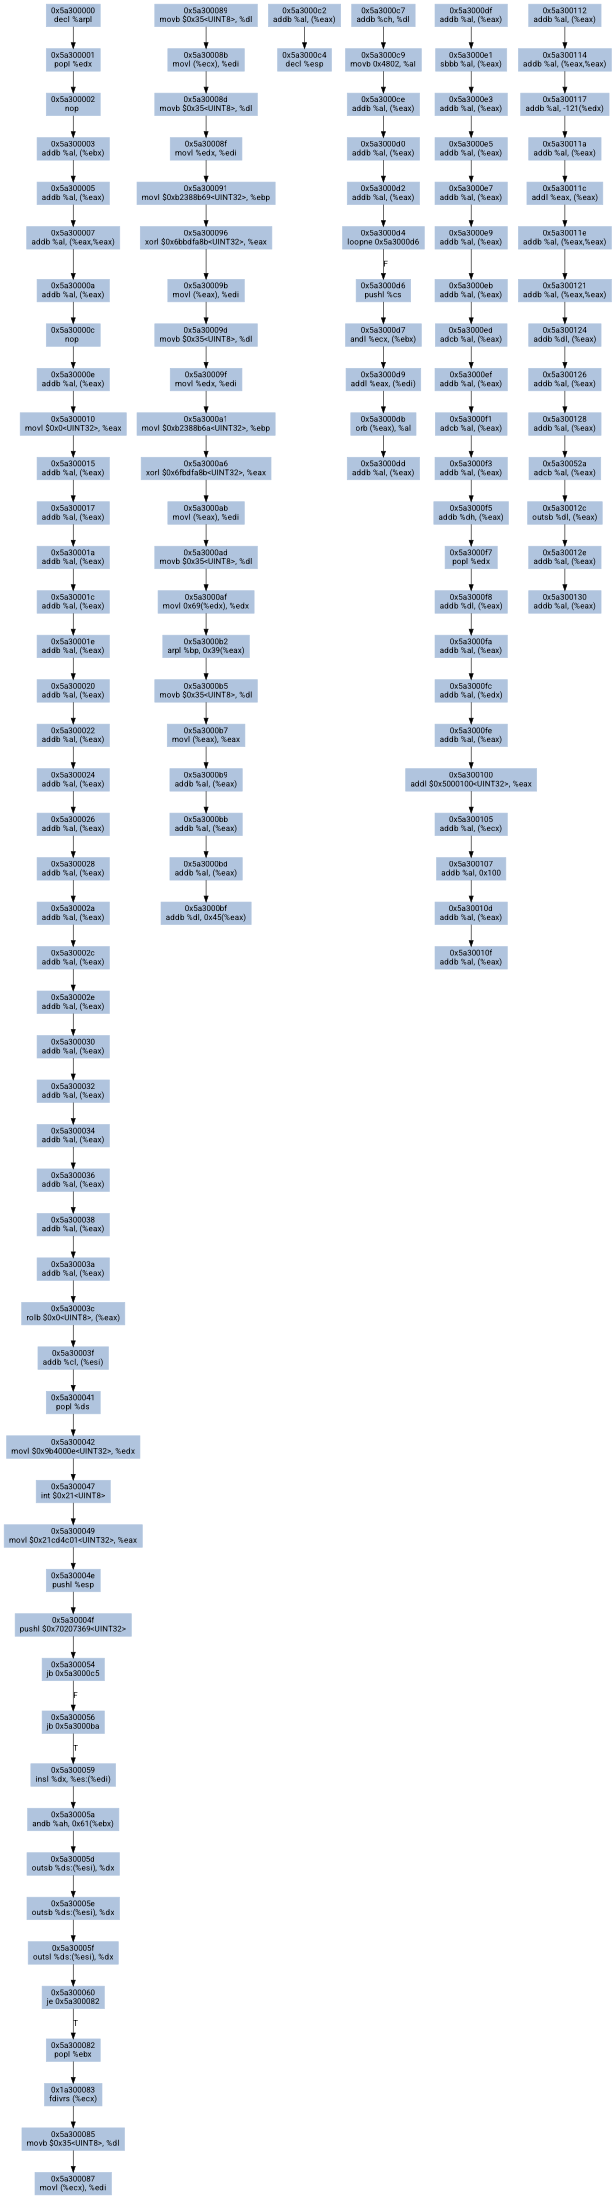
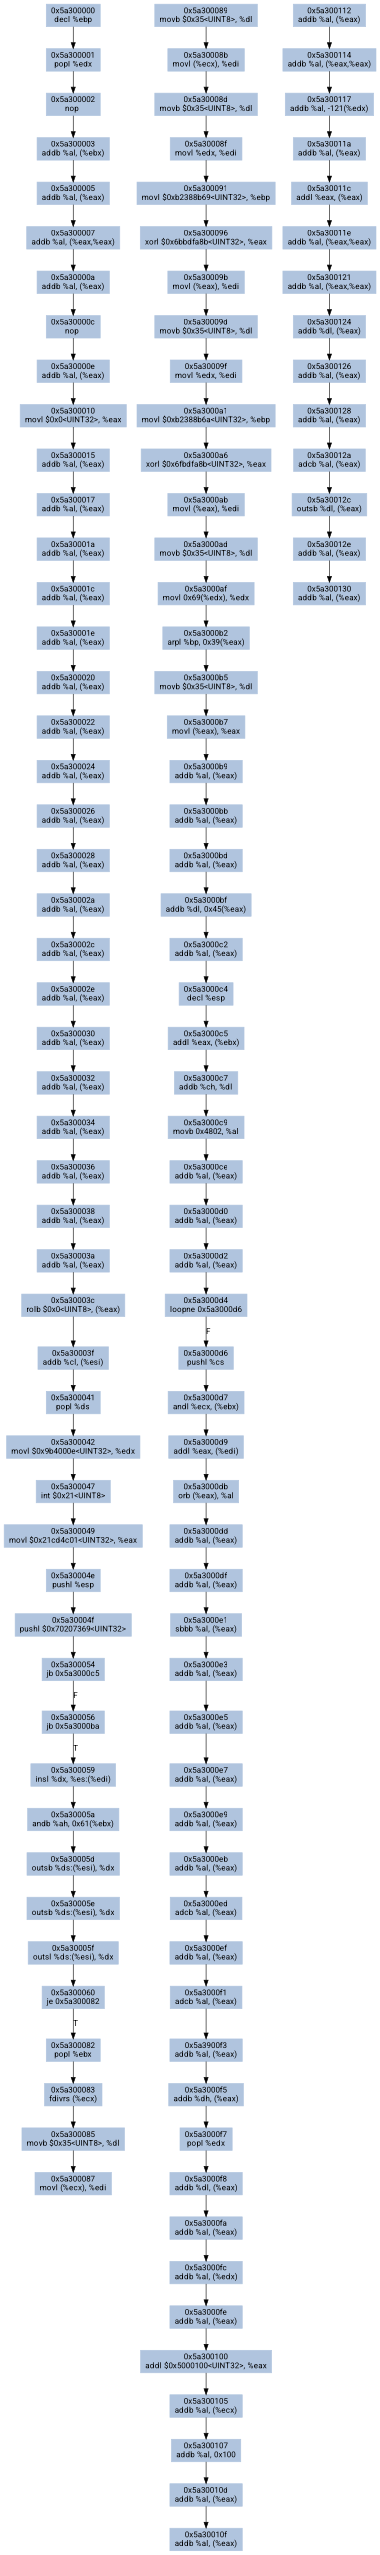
(73, 15) -> (73, 15)
(471, 469) -> (206, 2050)
(565, 469) -> (329, 460)
none -> (206, 924)
none -> (206, 1038)
none -> (206, 1555)
(73, 2095) -> (73, 2095)
